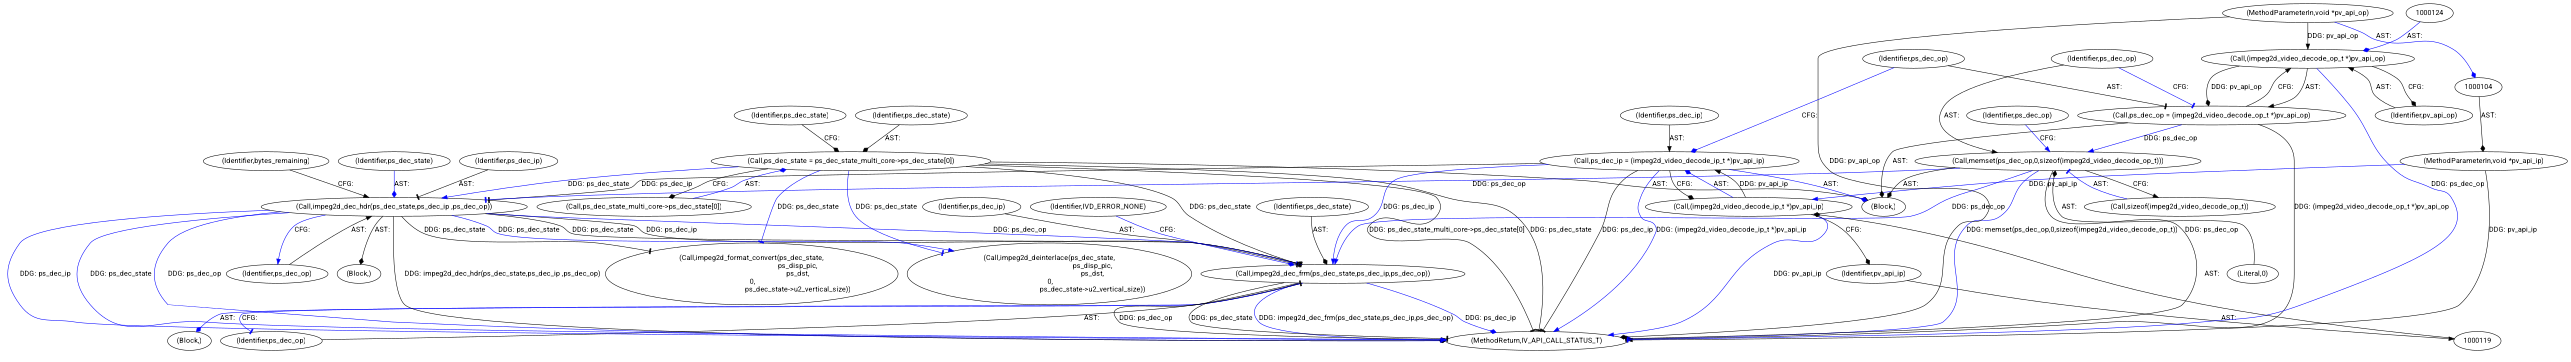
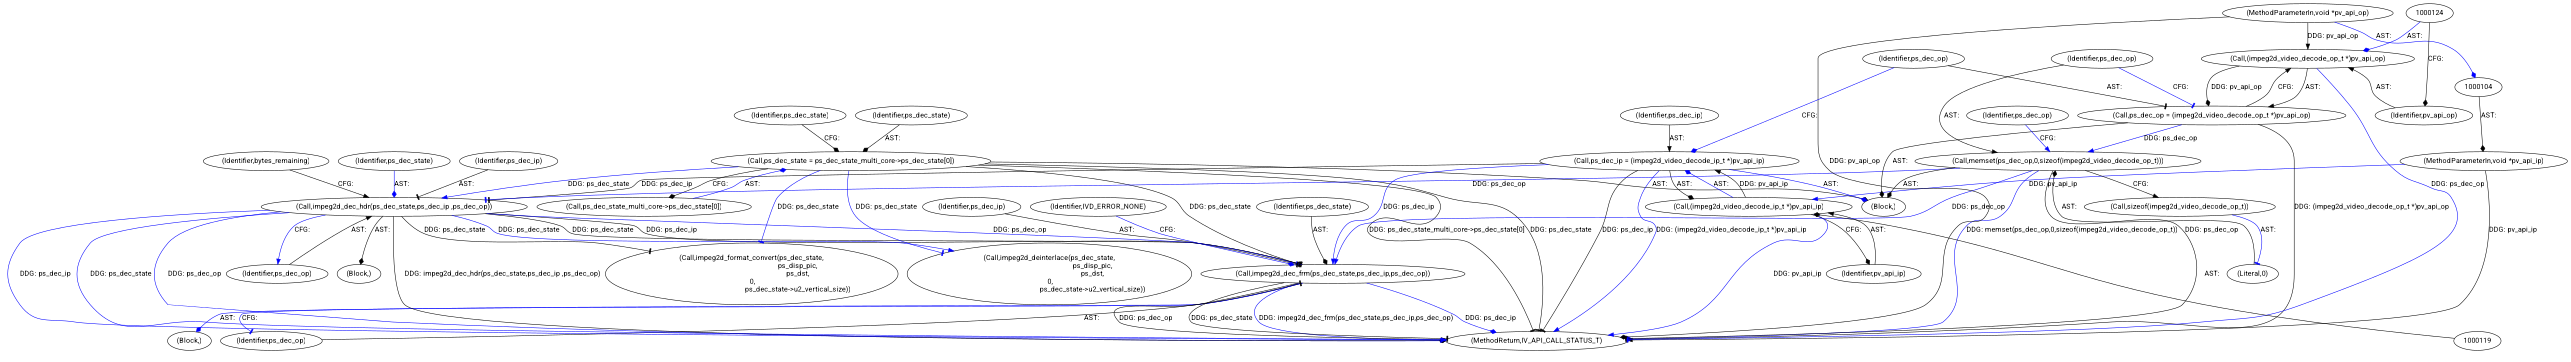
(2397, 78) -> (2428, 61)
(1686, 184) -> (1686, 184)
(2097, 189) -> (2259, 230)
(2177, 317) -> (1868, 228)
